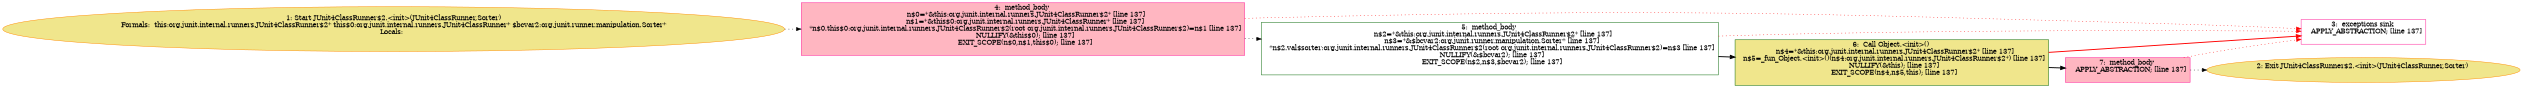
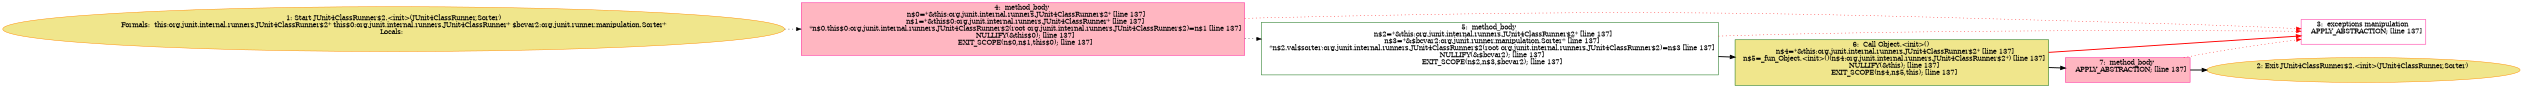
(2363, 32) -> (2363, 32)
(2196, 70) -> (2196, 70)
